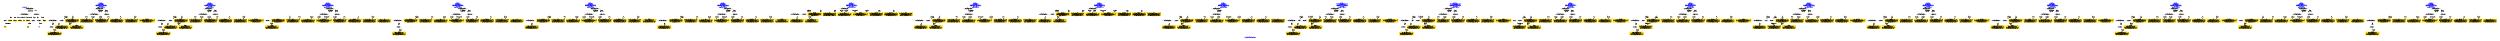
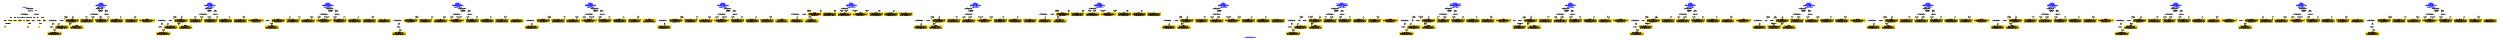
(39, 27) -> (39, 27)
